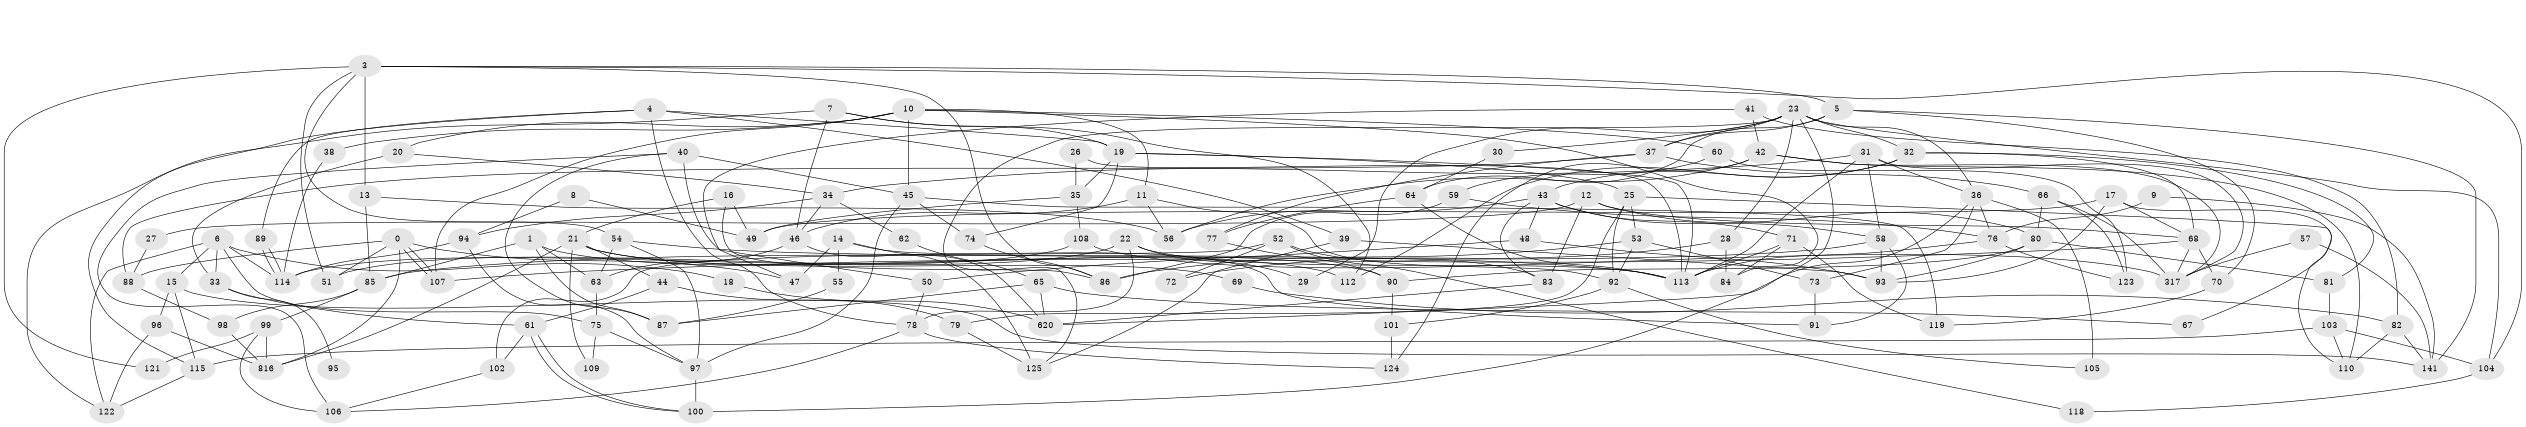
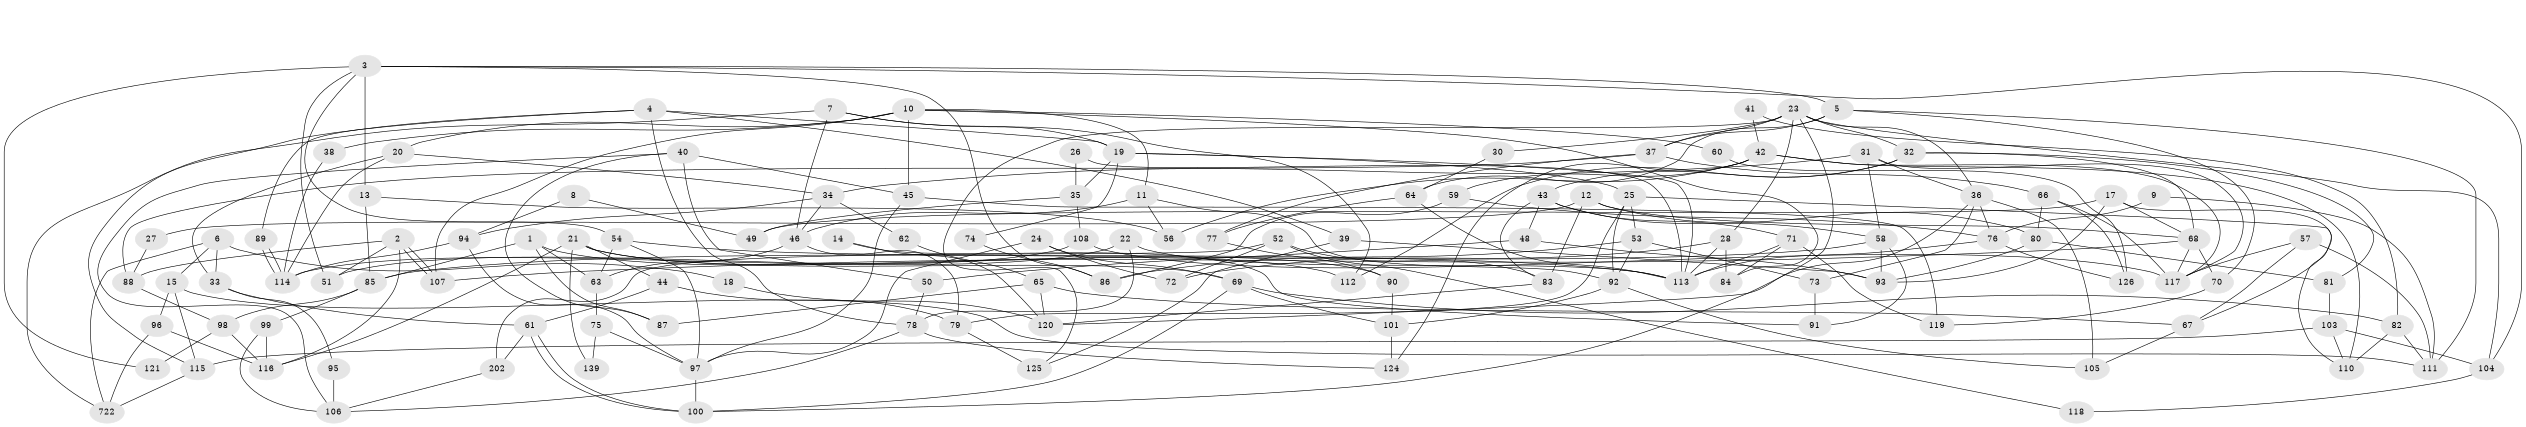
(1586, 174) -> (1608, 175)
(729, 196) -> none
(1354, 211) -> none
(940, 218) -> none
(1770, 229) -> (1698, 266)
(398, 239) -> (398, 239)
none -> (1037, 239)
(250, 261) -> (327, 207)
(1733, 269) -> none
(795, 282) -> none
(838, 282) -> none
(976, 282) -> (947, 270)
(1304, 282) -> none
(2127, 282) -> (2127, 282)
(2173, 282) -> (2173, 282)
none -> (2249, 285)
none -> (1288, 301)
(392, 312) -> none
(1046, 326) -> (1046, 326)
none -> (2140, 347)
(203, 349) -> (187, 348)
(266, 369) -> (266, 369)
(497, 369) -> (497, 369)
(592, 369) -> (592, 369)
(2430, 369) -> (2430, 369)
none -> (334, 391)
none -> (982, 393)
(107, 412) -> (107, 412)
